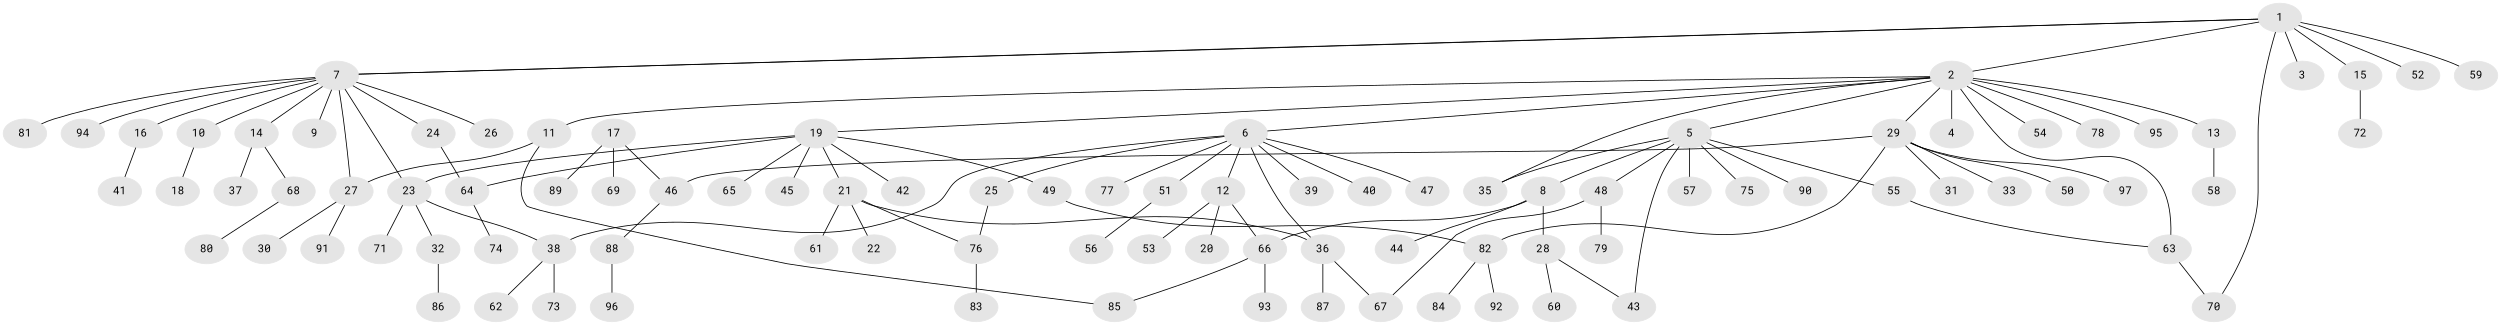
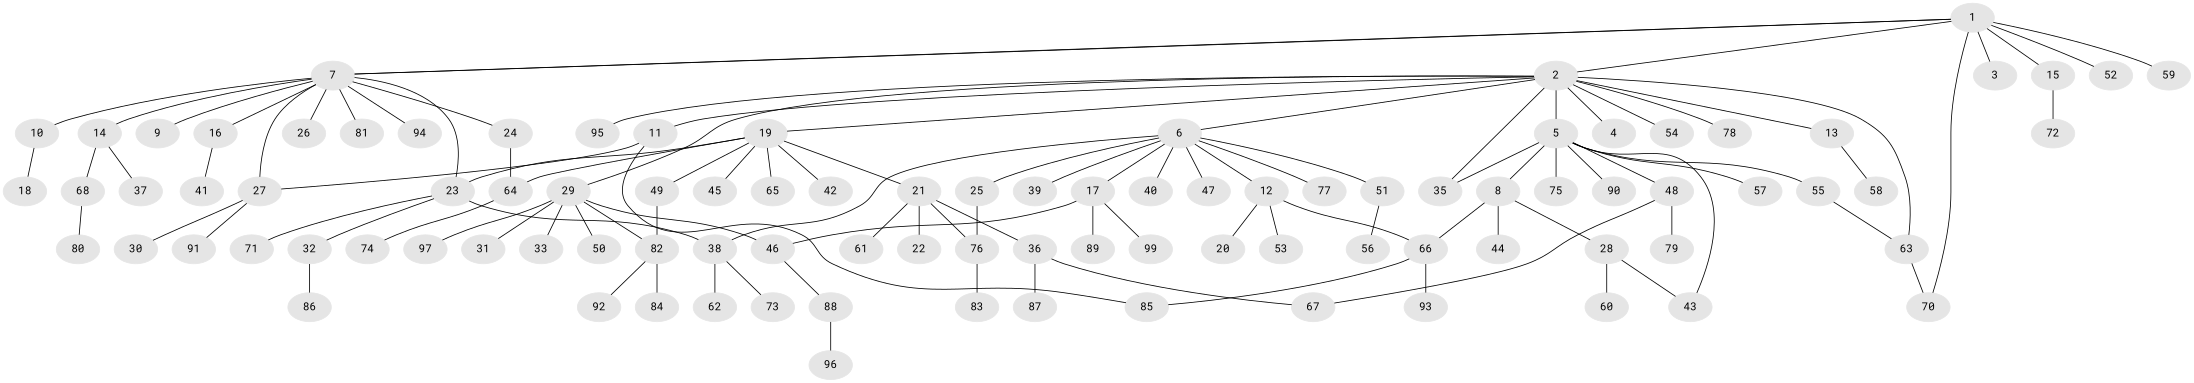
(614, 191) -> (1151, 249)
(1276, 196) -> (1136, 162)
